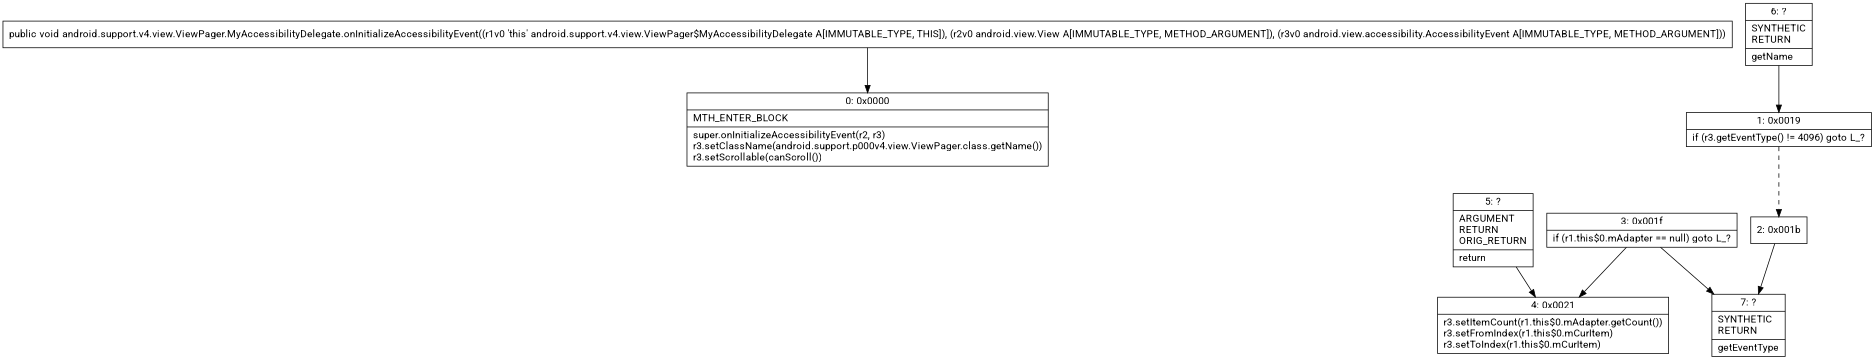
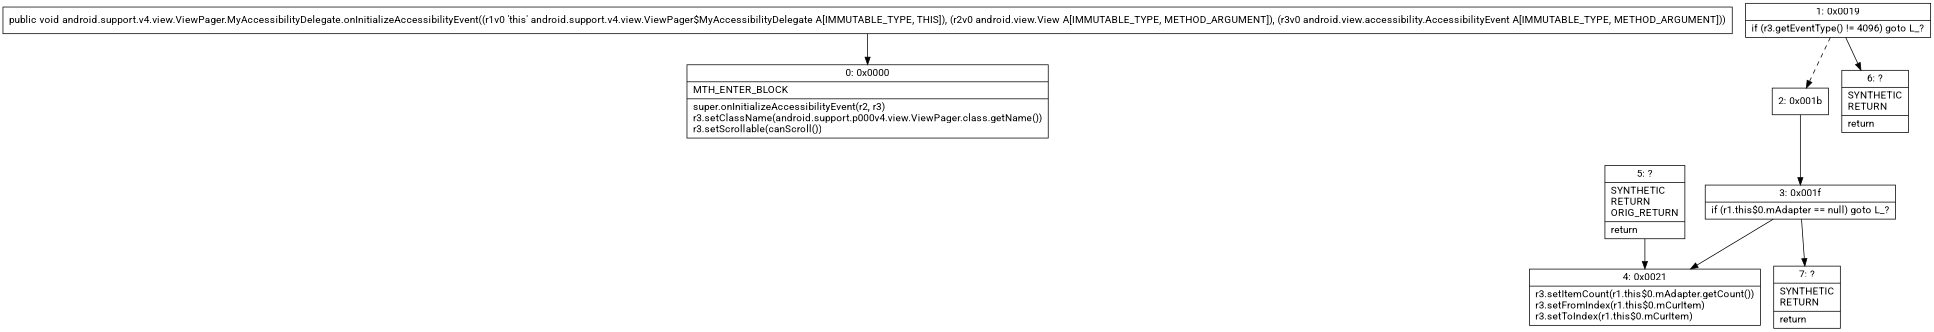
(1773, 57) -> (1861, 124)
(1779, 85) -> (1852, 50)
(1487, 219) -> (1638, 191)
(1768, 265) -> (1800, 146)
(1749, 348) -> (1793, 319)
